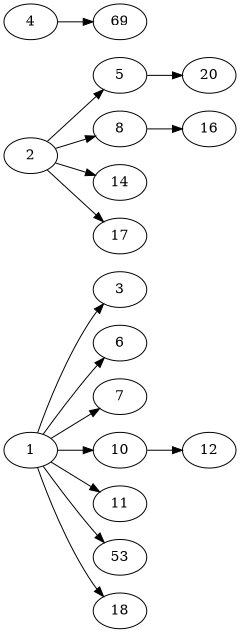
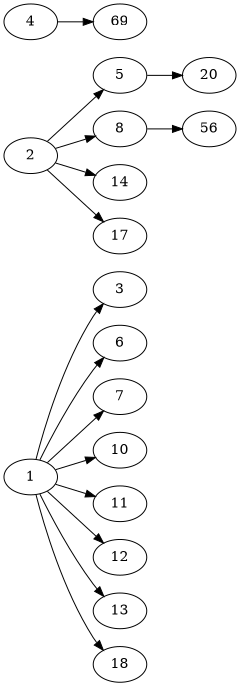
(209, 129) -> (209, 129)
(160, 450) -> (72, 514)
(120, 557) -> (120, 611)
